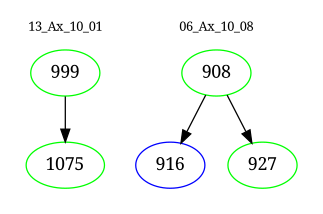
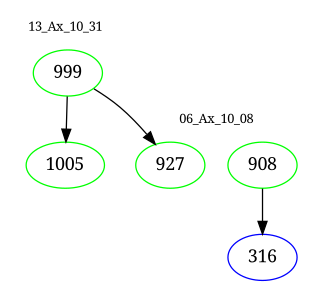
(65, 28) -> (65, 28)
(237, 113) -> (134, 120)
(65, 165) -> (65, 165)
(170, 165) -> (263, 257)
